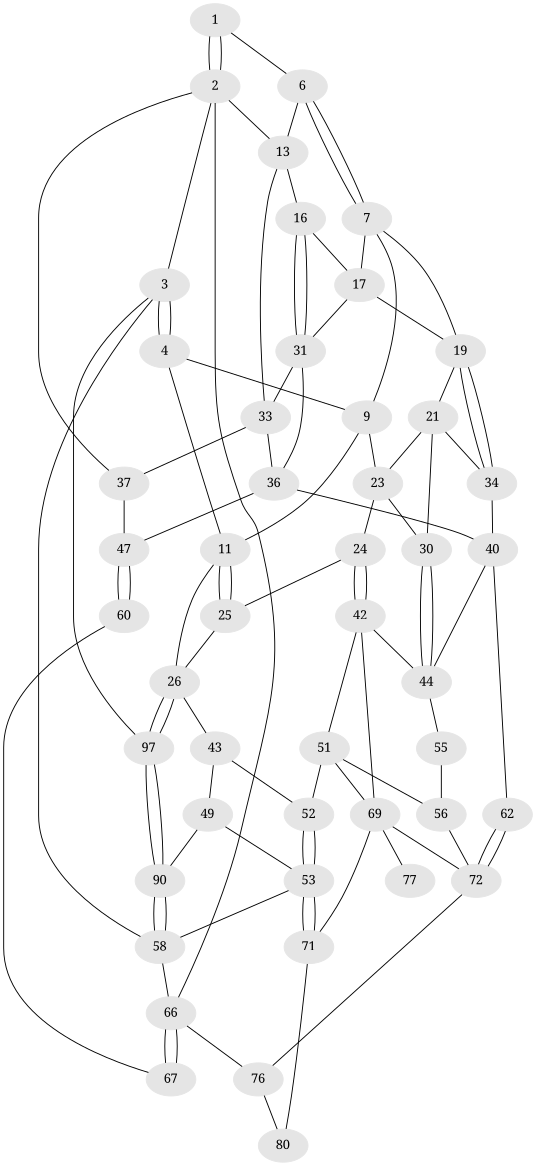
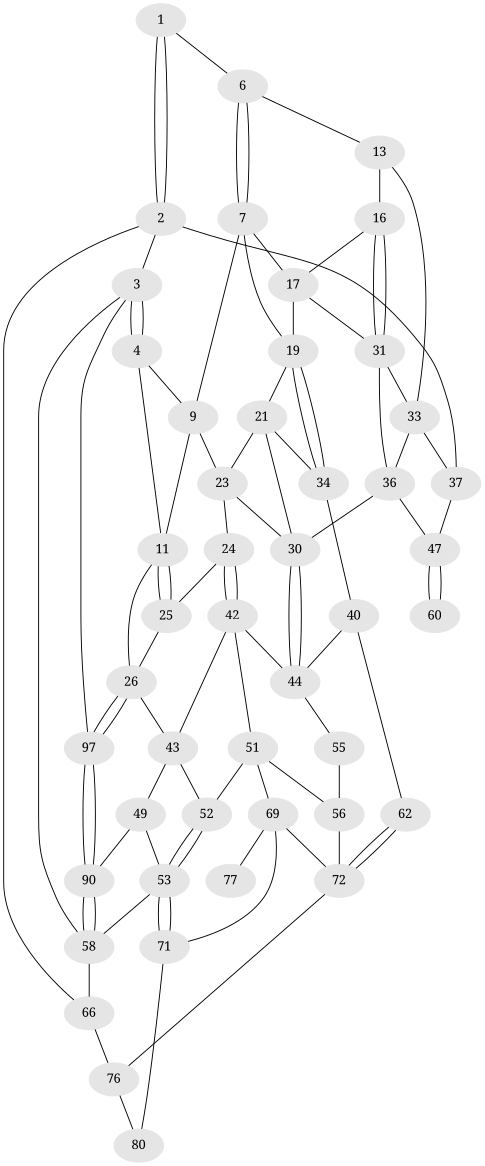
(249, 120) -> none
(386, 512) -> (342, 517)
(368, 715) -> (203, 682)
(171, 1079) -> none
